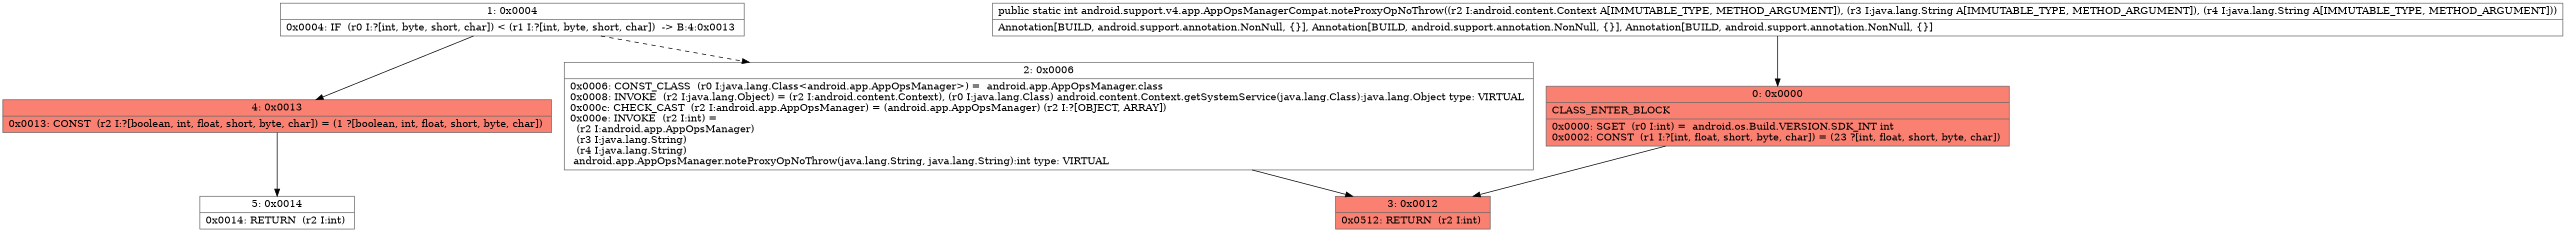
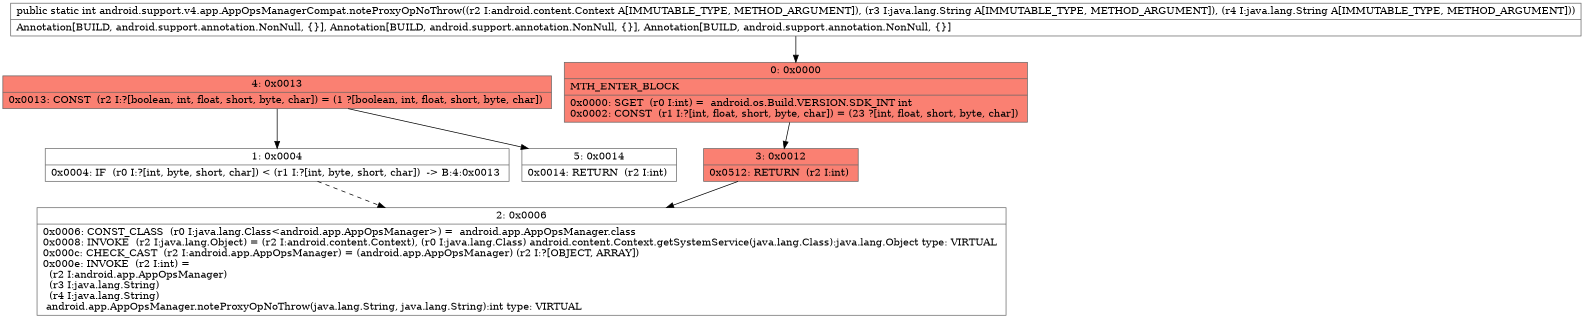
(398, 66) -> (277, 125)
(1611, 110) -> (625, 87)
(1299, 182) -> (706, 193)
